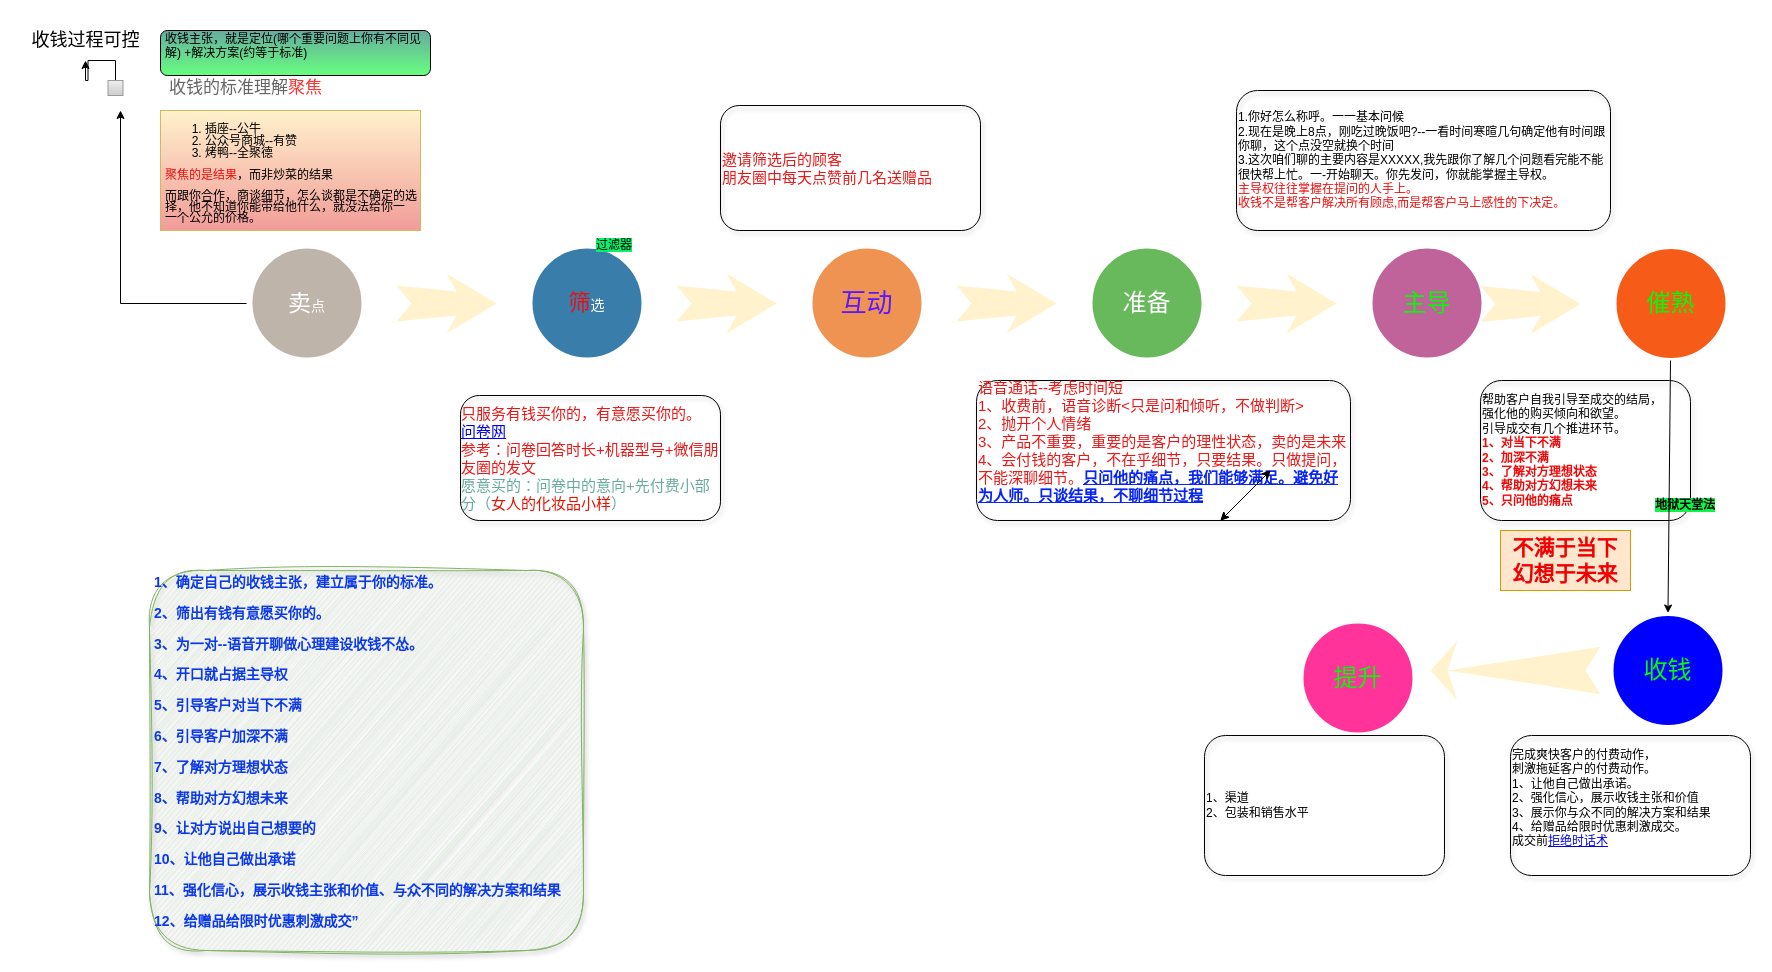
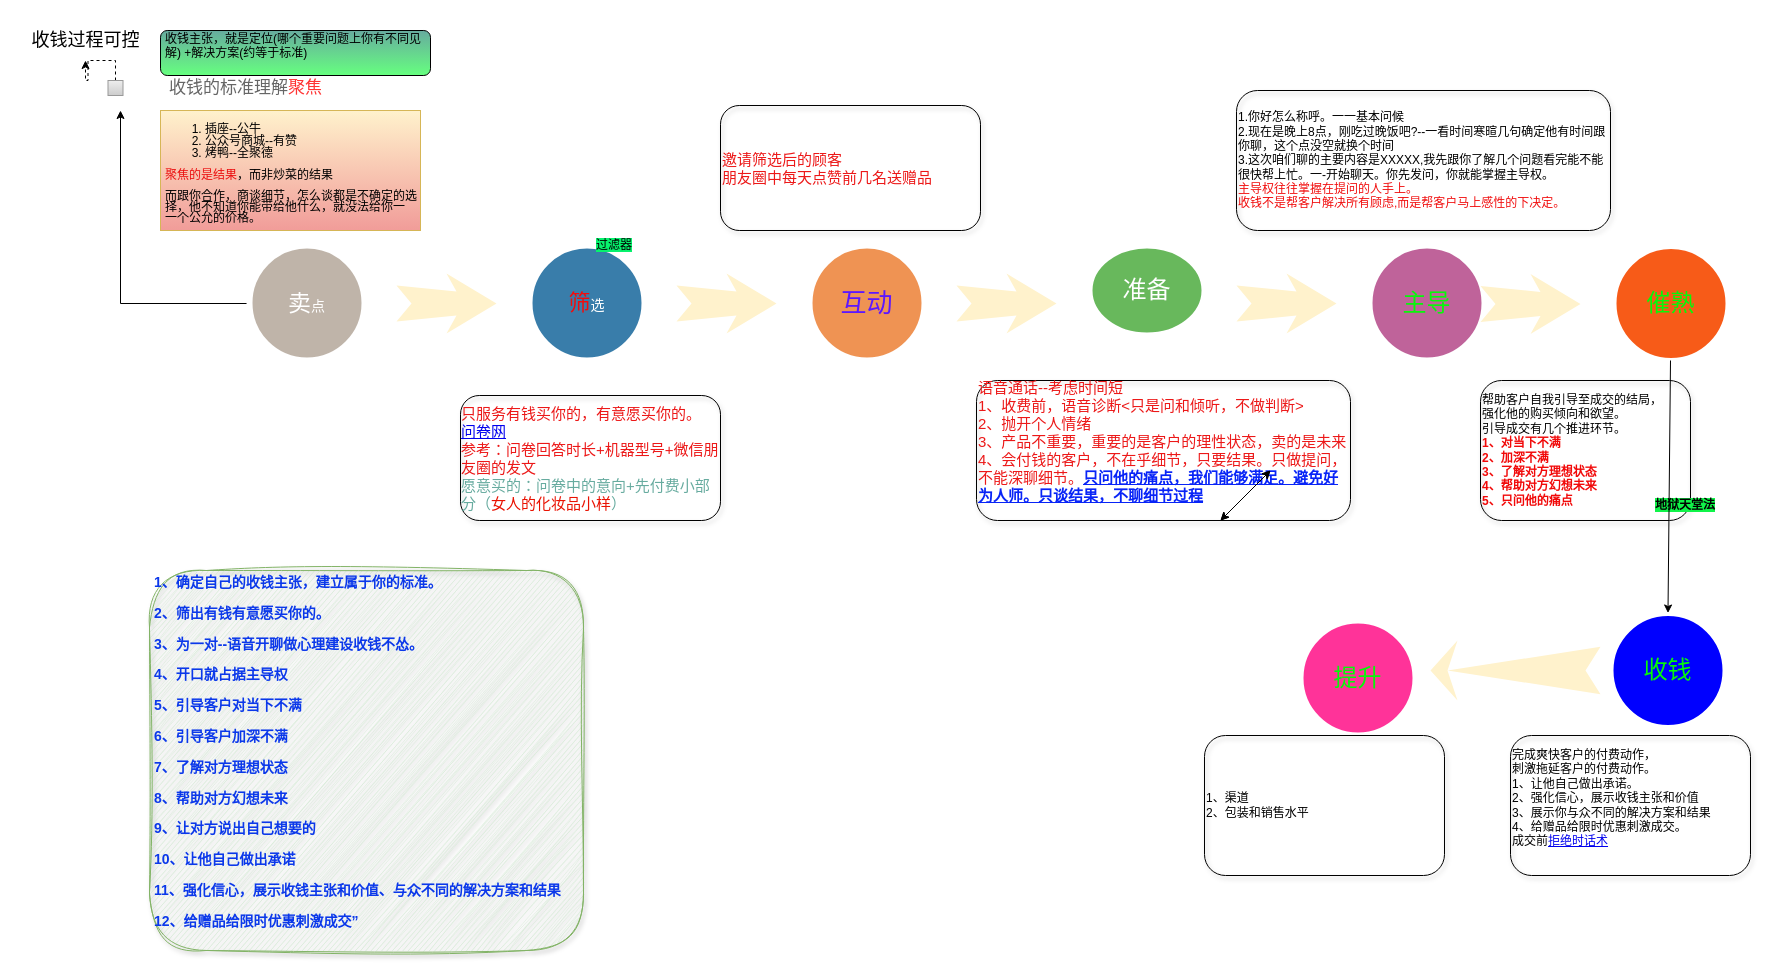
(93, 61) -> (93, 61)
(1147, 303) -> (1147, 291)
(1566, 561) -> none
